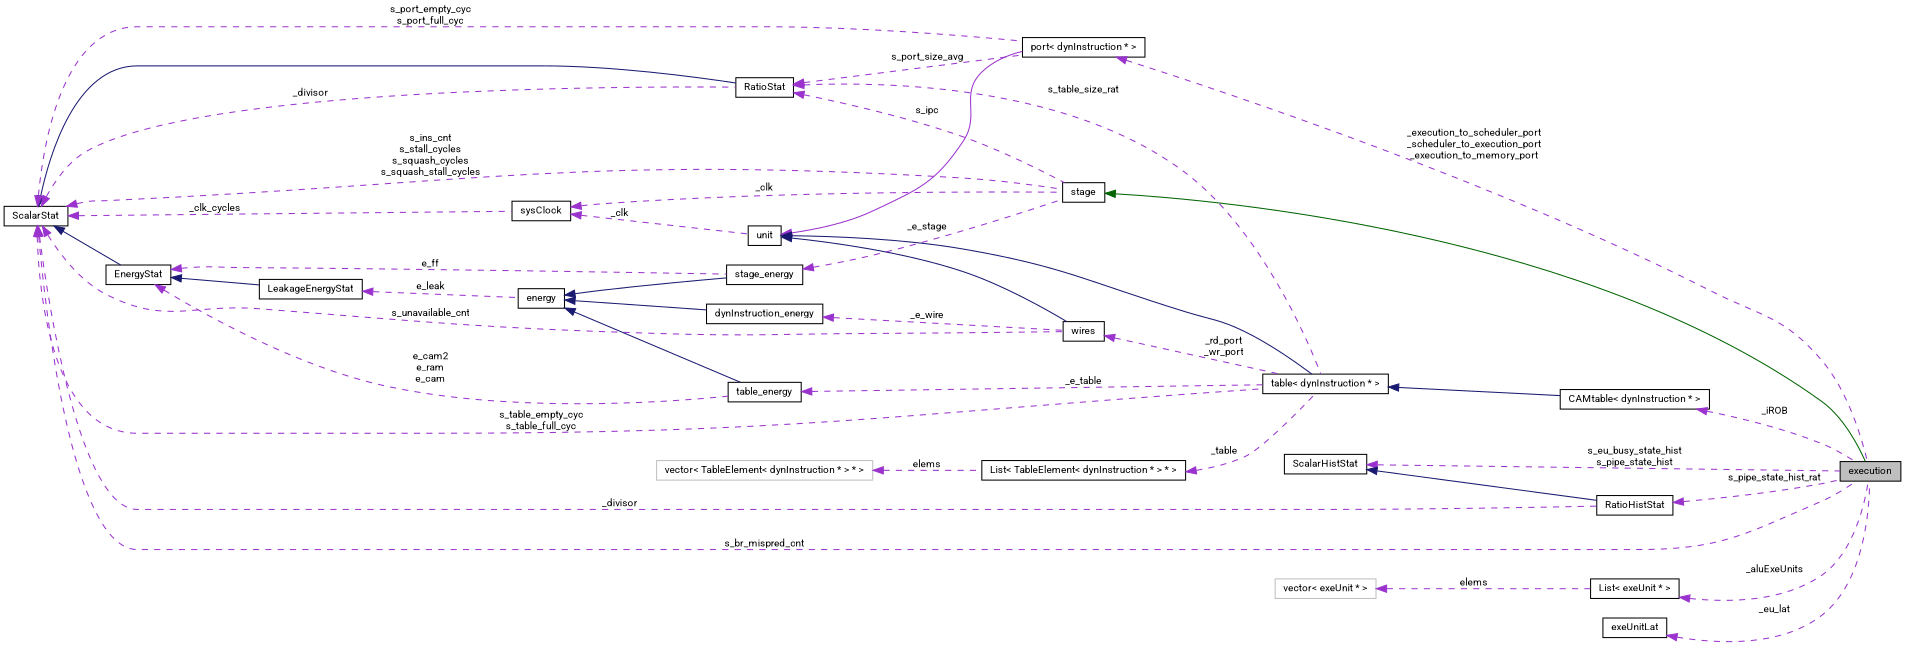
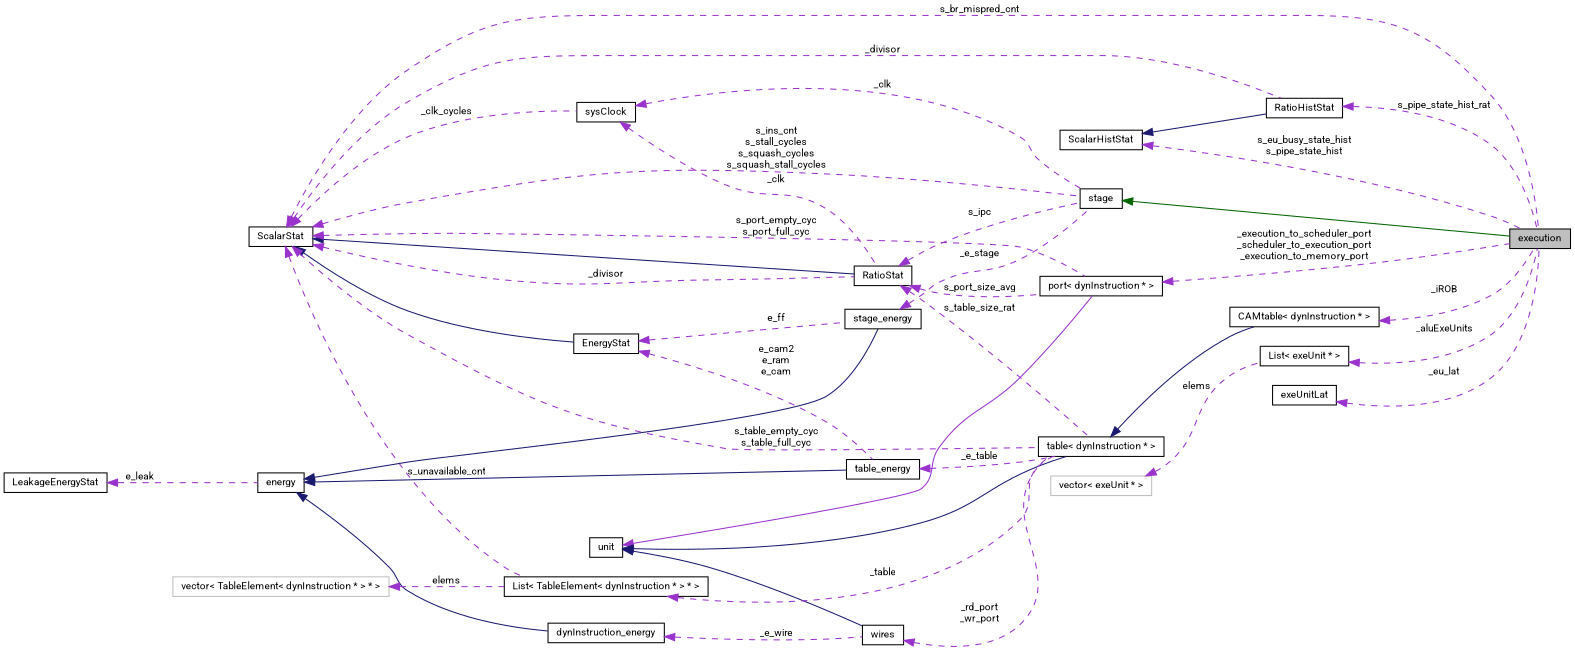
(665, 225) -> (759, 193)
(220, 282) -> none
(541, 329) -> (381, 437)
